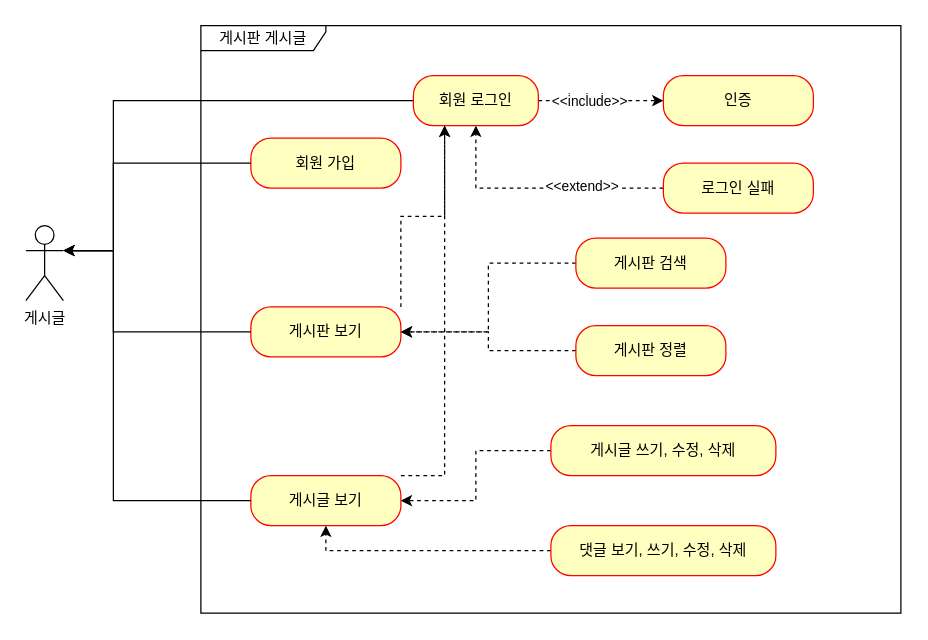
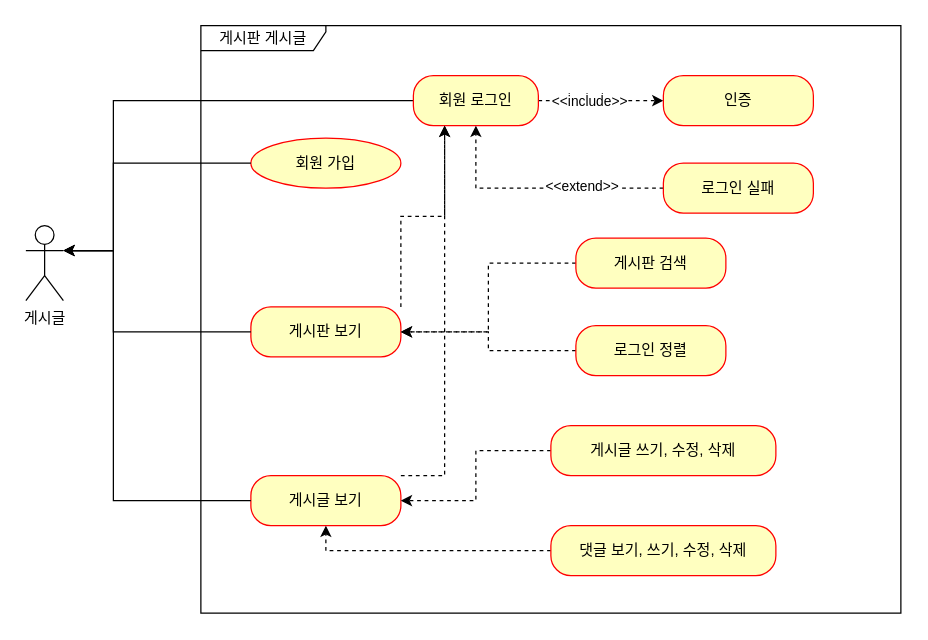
(250, 163) -> (250, 163)
(326, 163) -> (326, 163)
(651, 351) -> (651, 351)
